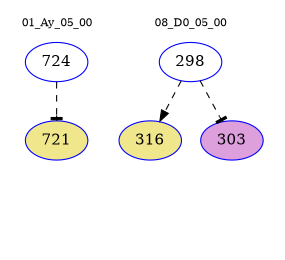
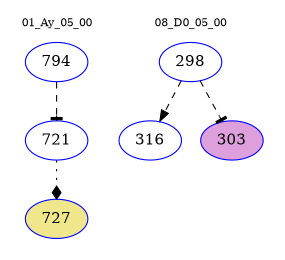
(57, 62) -> (57, 62)
(57, 140) -> (57, 140)
(150, 140) -> (150, 140)
none -> (57, 219)
